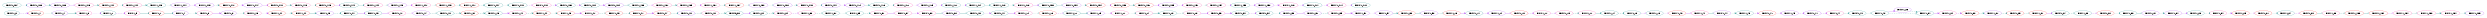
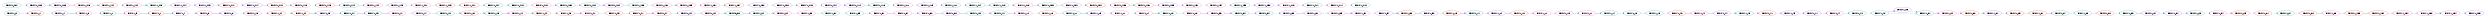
(71, 13) -> (71, 13)
